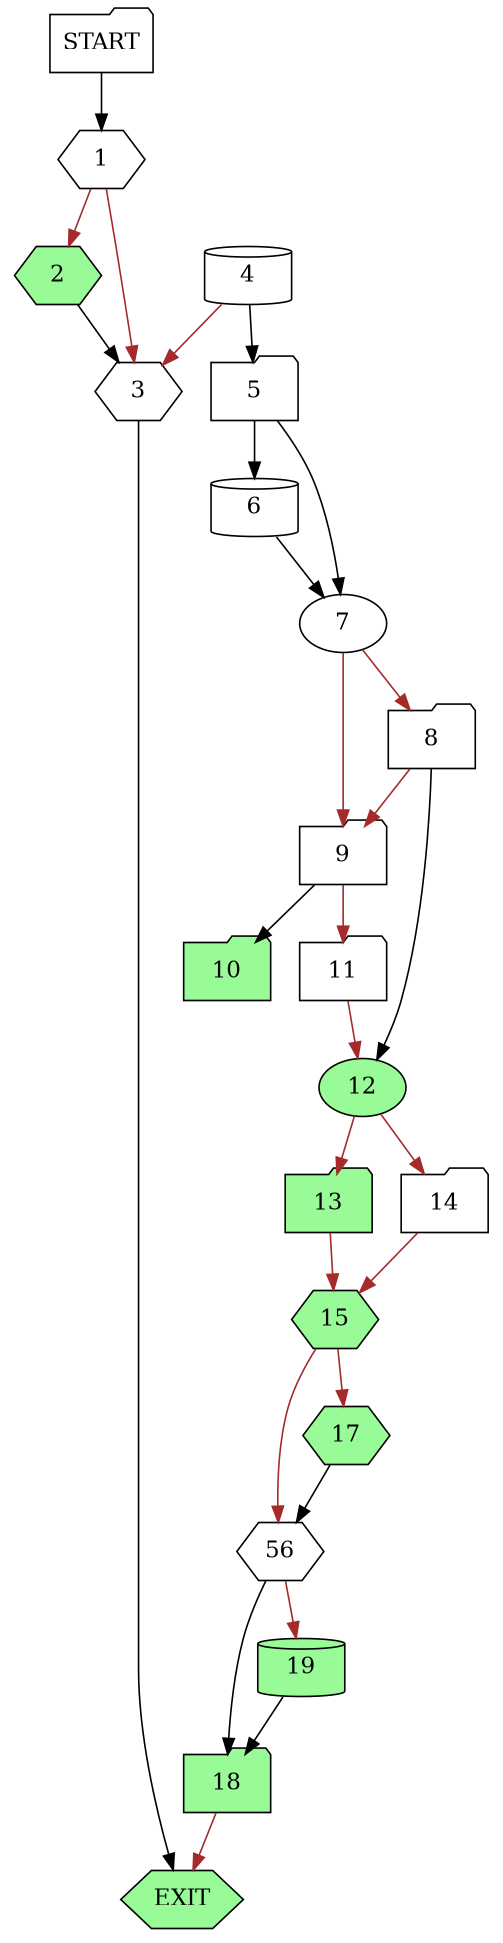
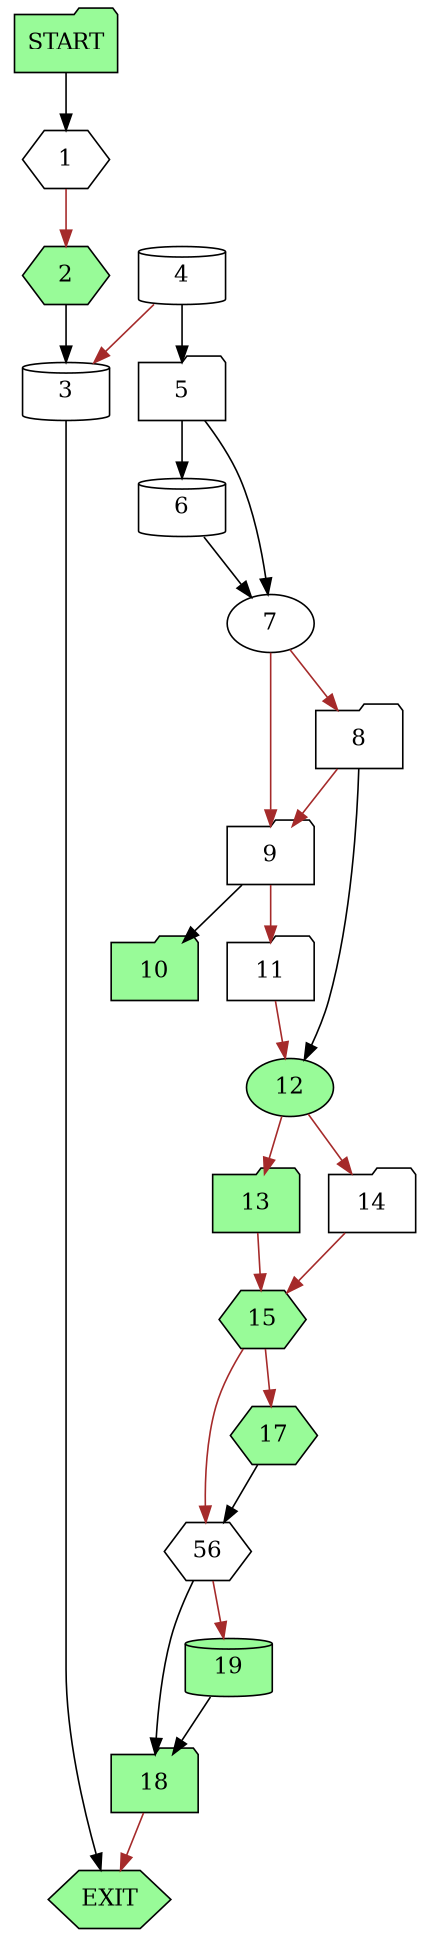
(102, 44) -> (66, 44)
(119, 267) -> none
(139, 392) -> (66, 392)
